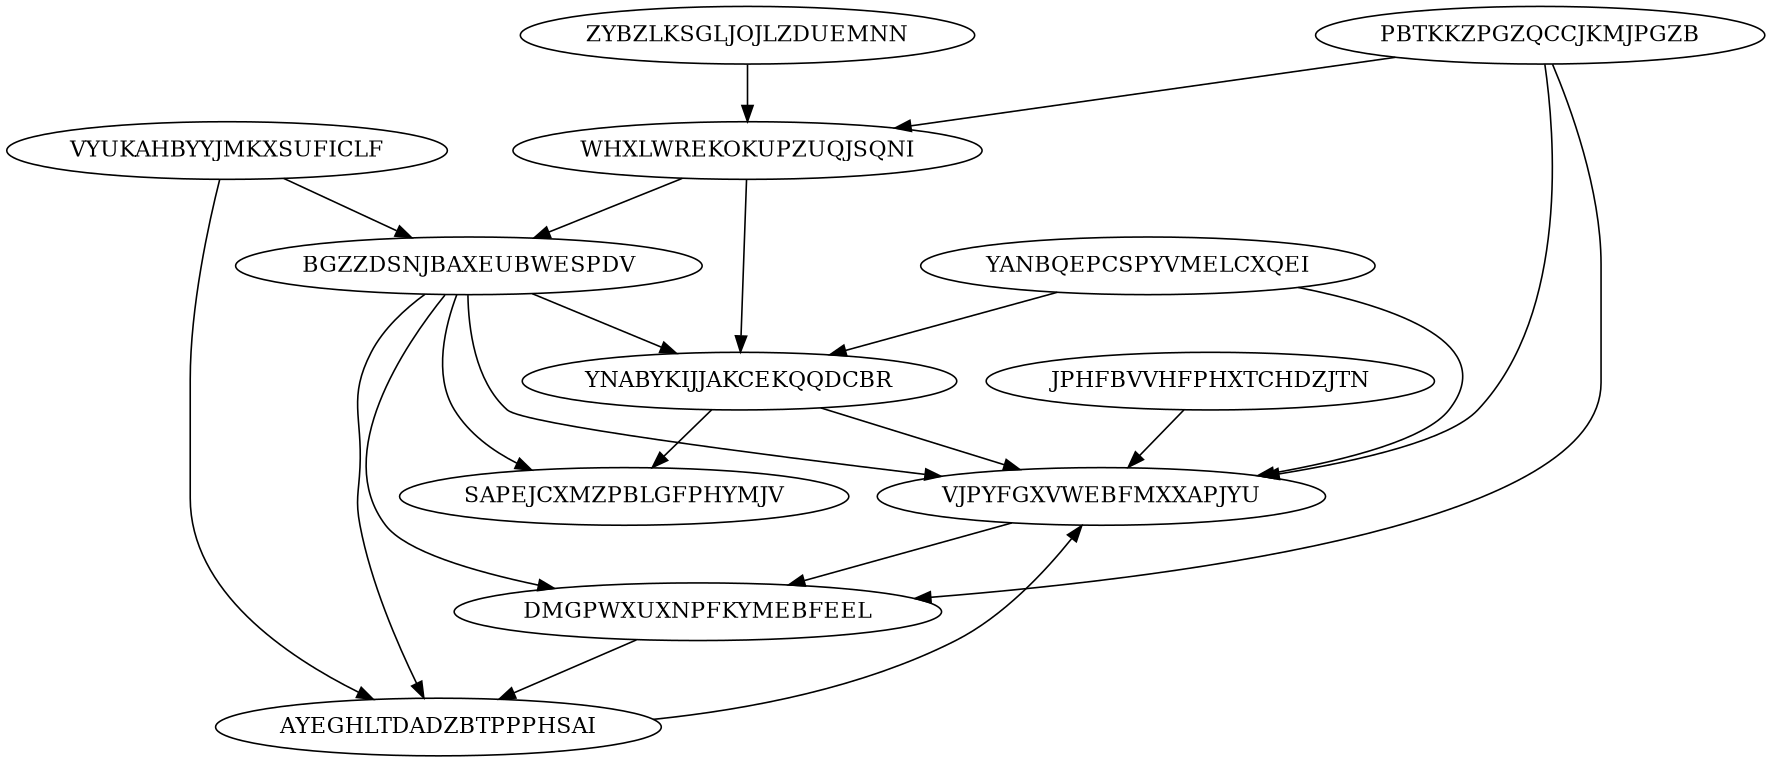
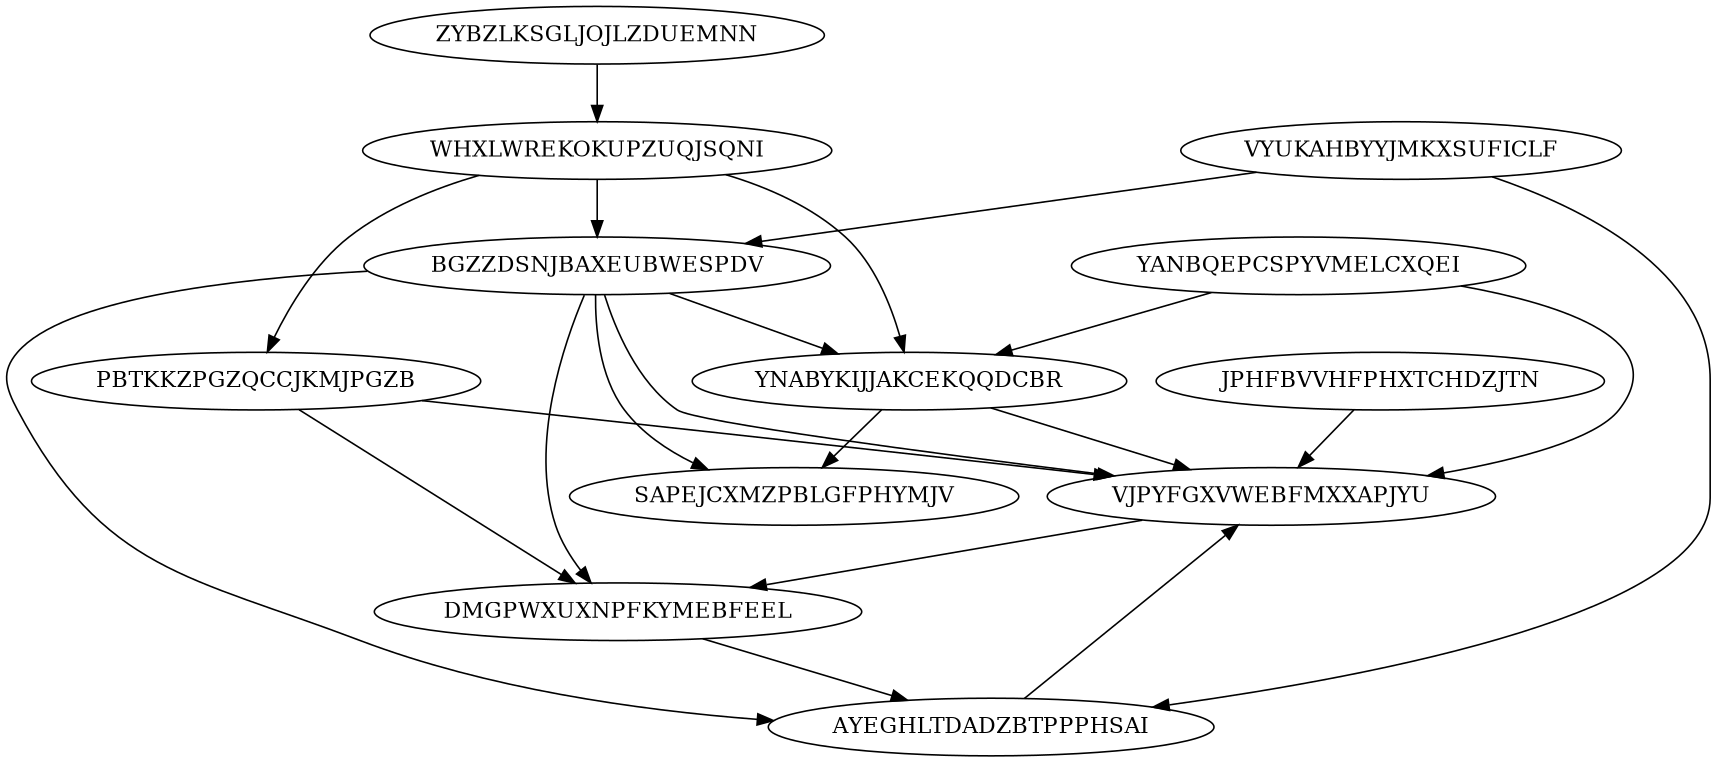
(1153, 92) -> (356, 232)
